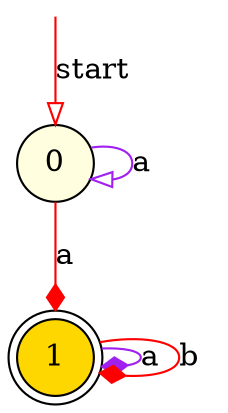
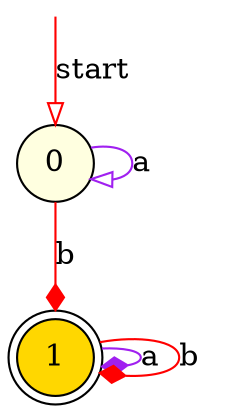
(65, 256) -> (66, 256)
